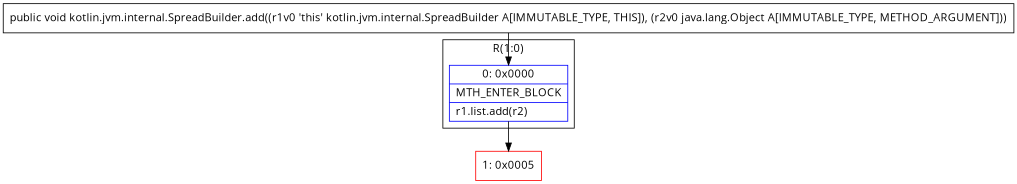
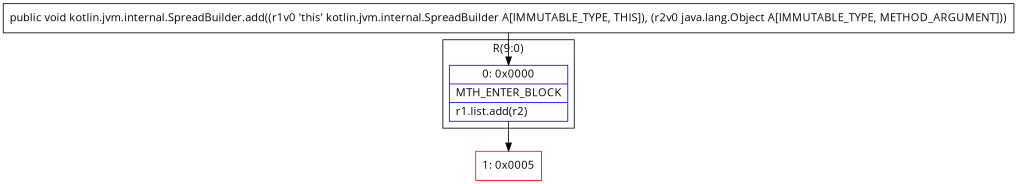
(509, 49) -> (509, 49)
